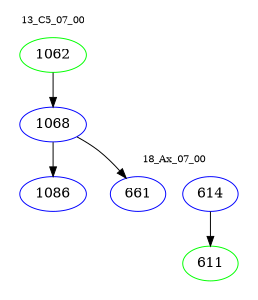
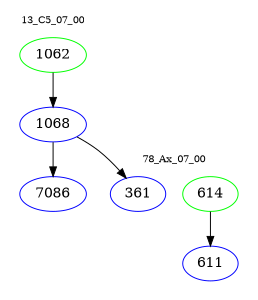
(174, 160) -> (174, 160)
(53, 194) -> (53, 194)
(138, 194) -> (138, 194)
(210, 194) -> (210, 194)
(210, 264) -> (210, 264)
